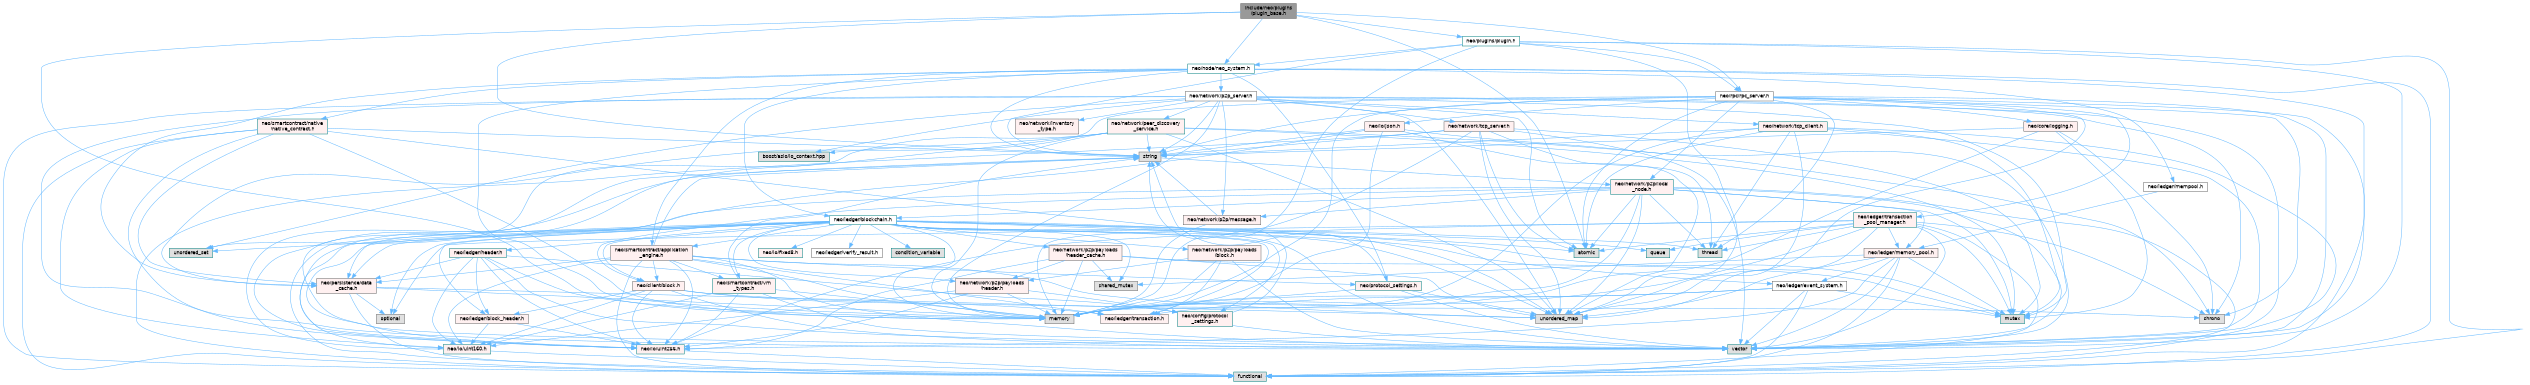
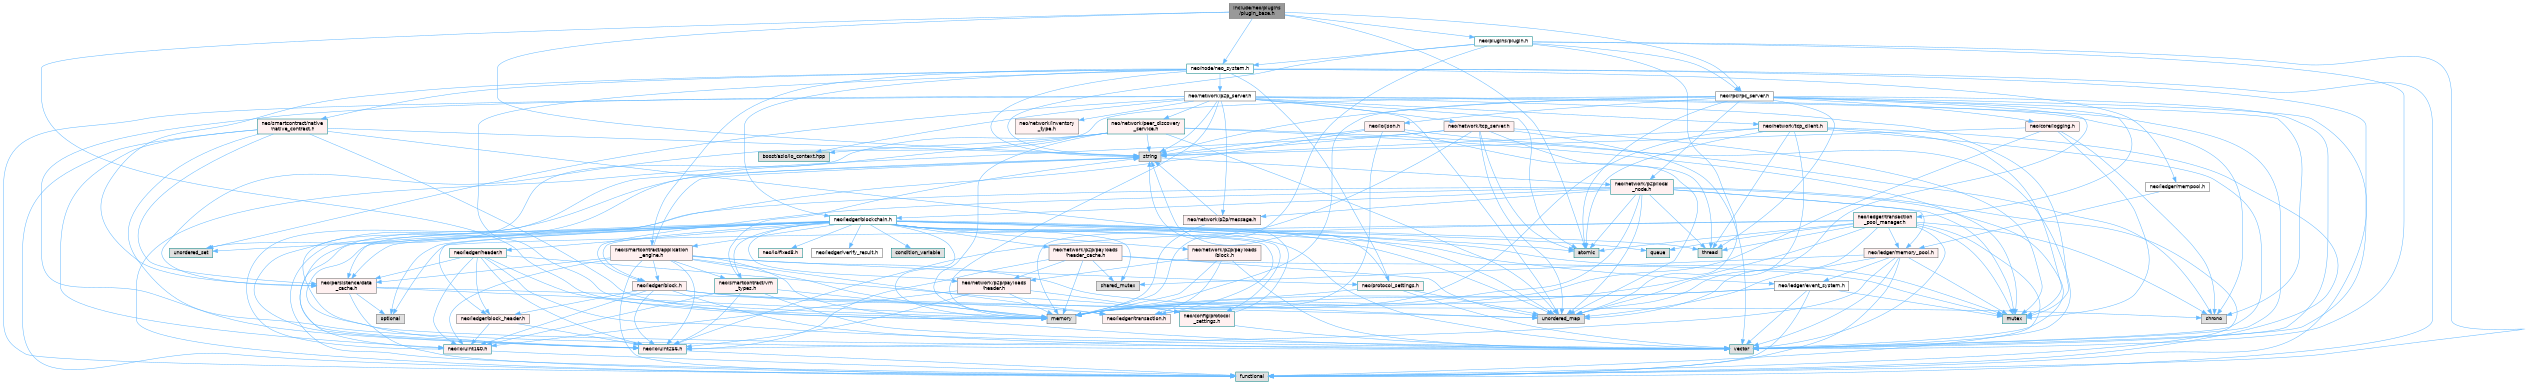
(658, 286) -> (660, 286)
